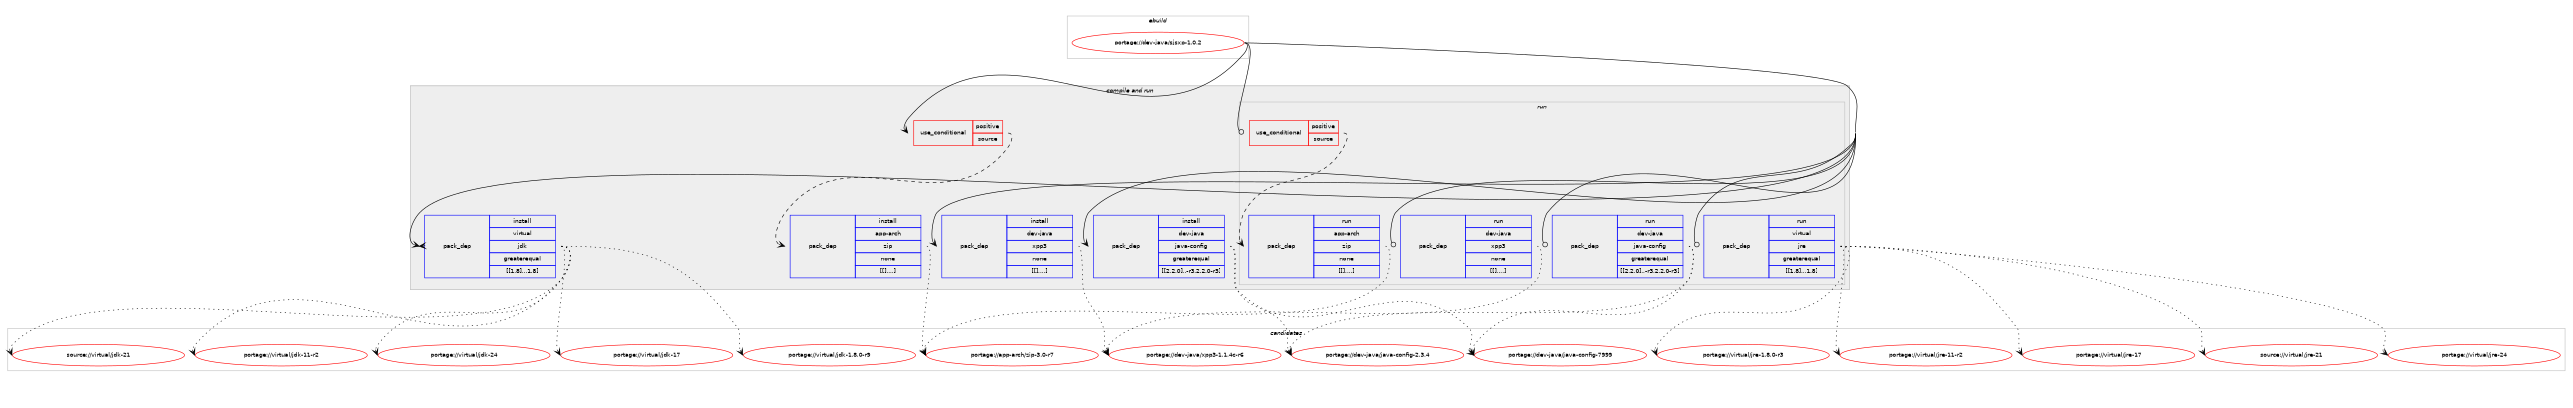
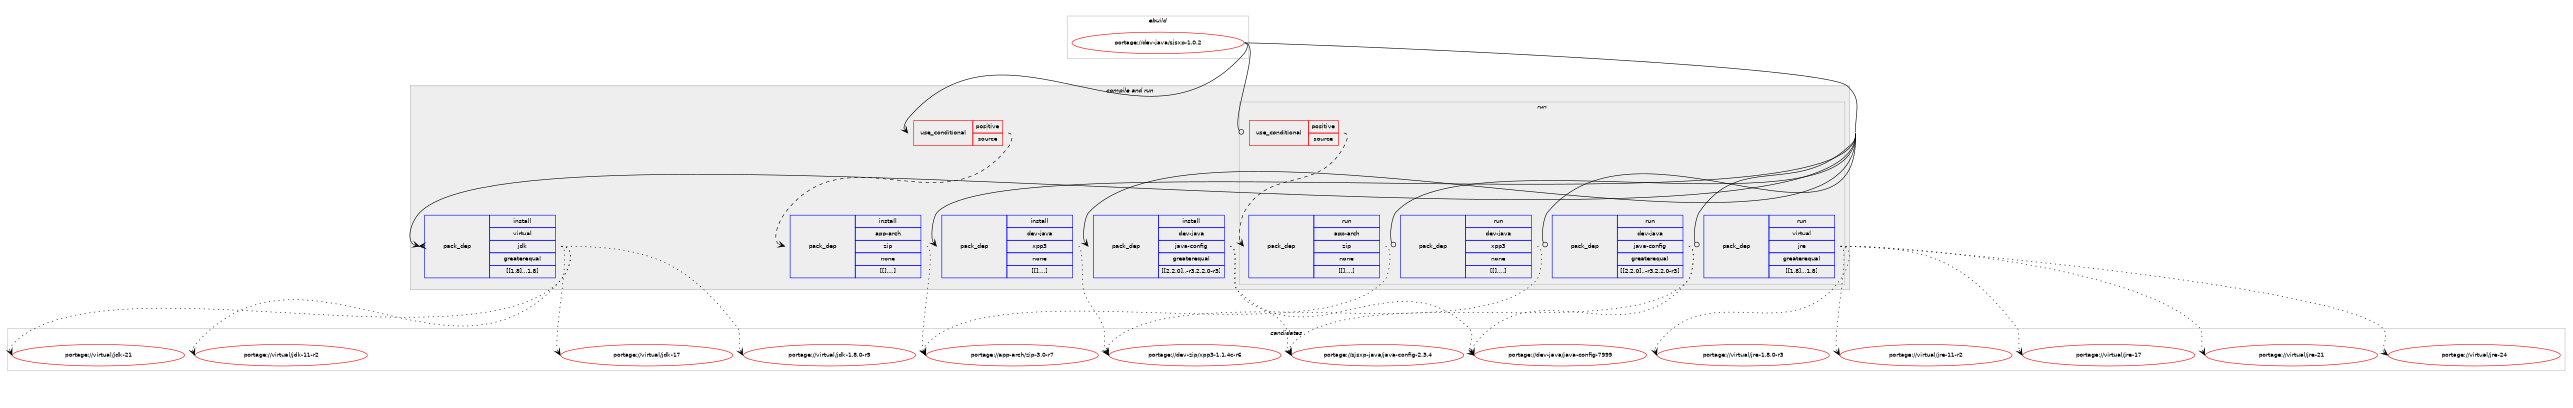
(99, 355) -> (99, 355)
(464, 355) -> none
(1195, 355) -> (1195, 355)
(1378, 355) -> (1378, 355)
(2292, 355) -> (2292, 355)
